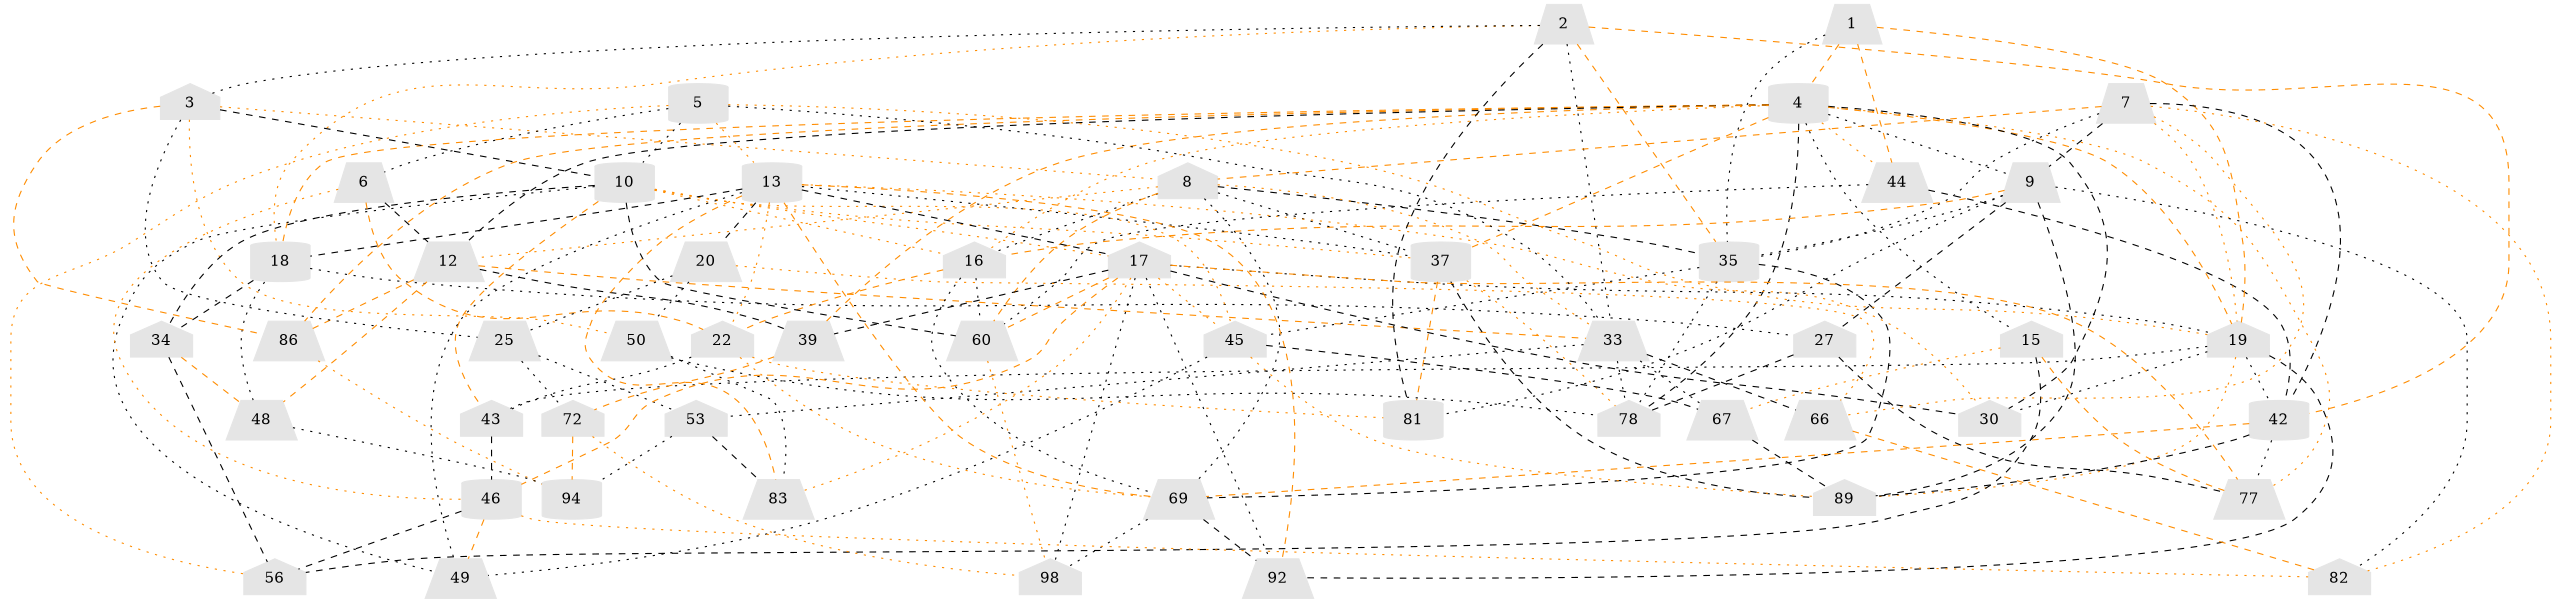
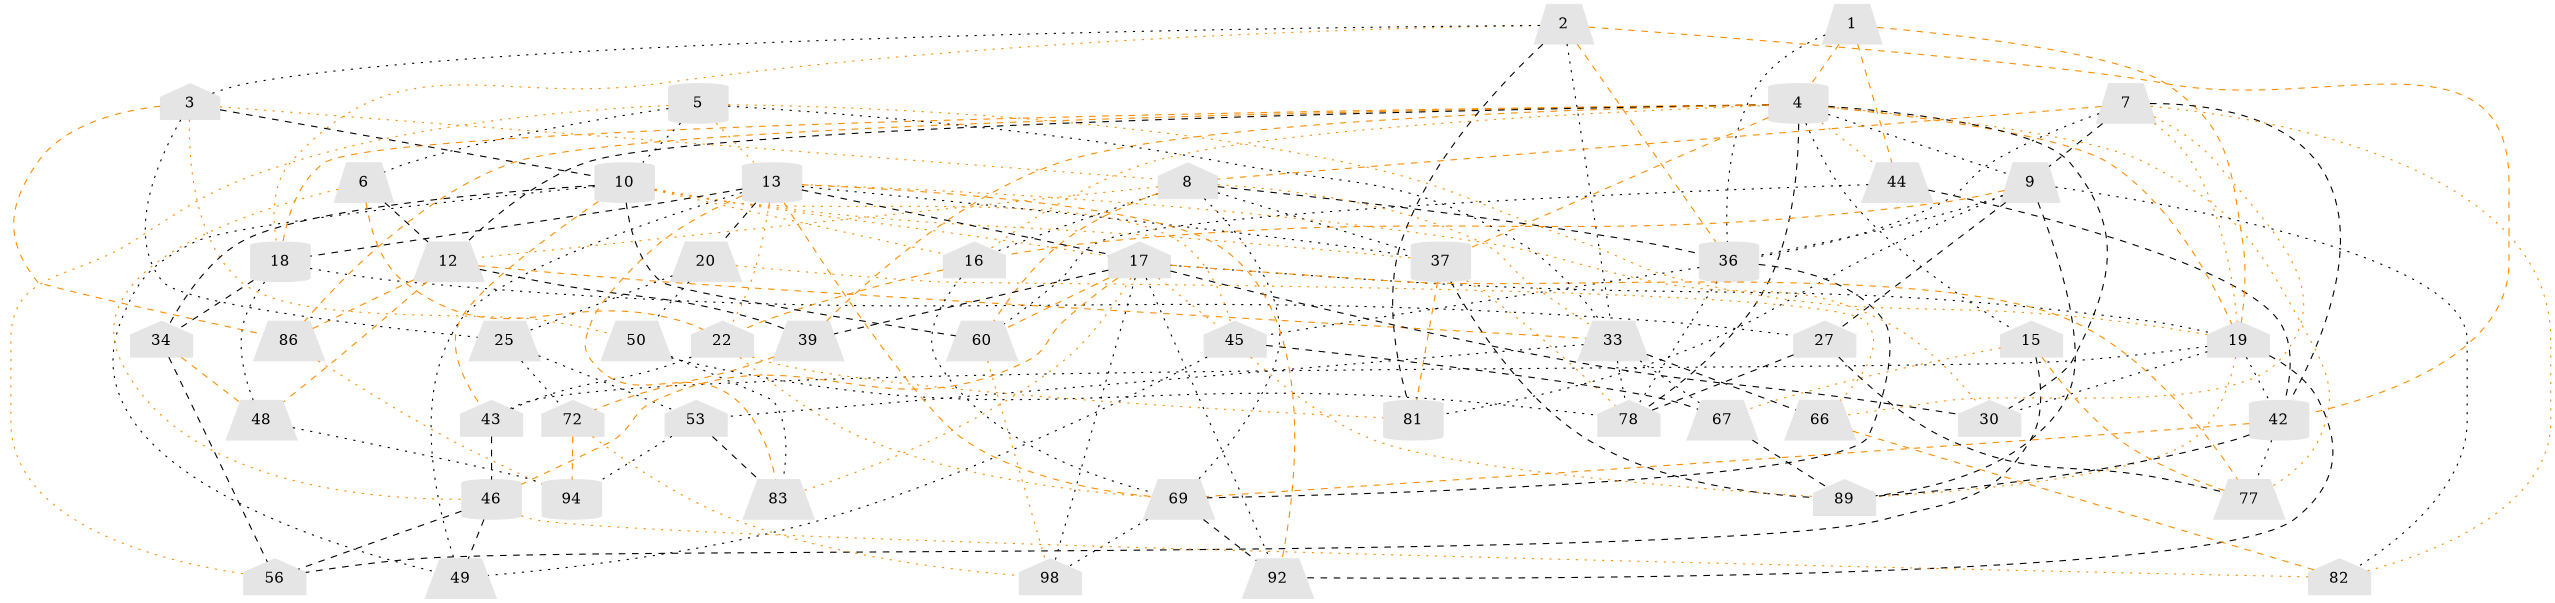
(1729, 262) -> (1729, 262)
(977, 293) -> none
(476, 539) -> (476, 539)
